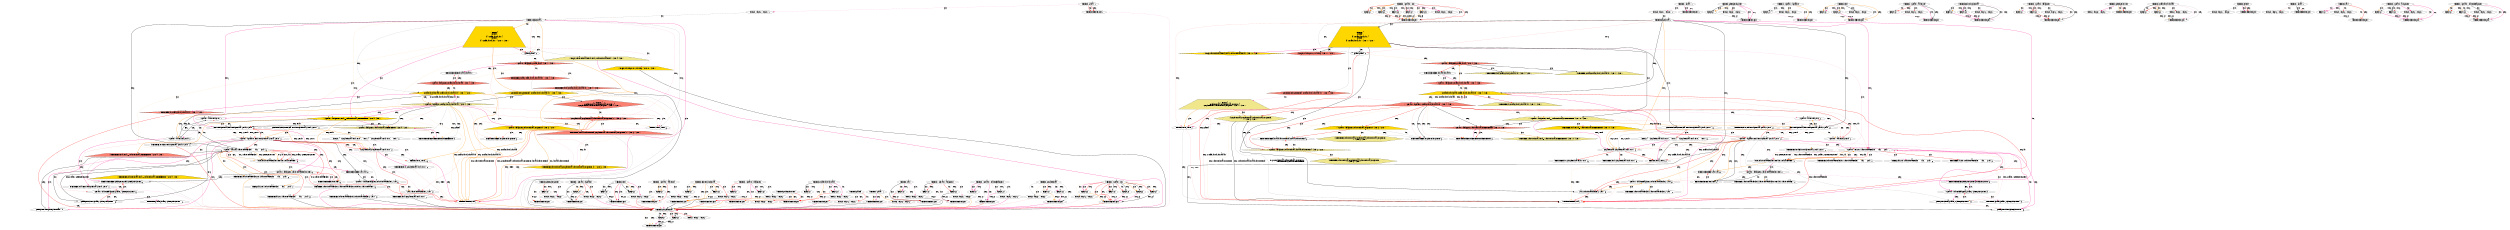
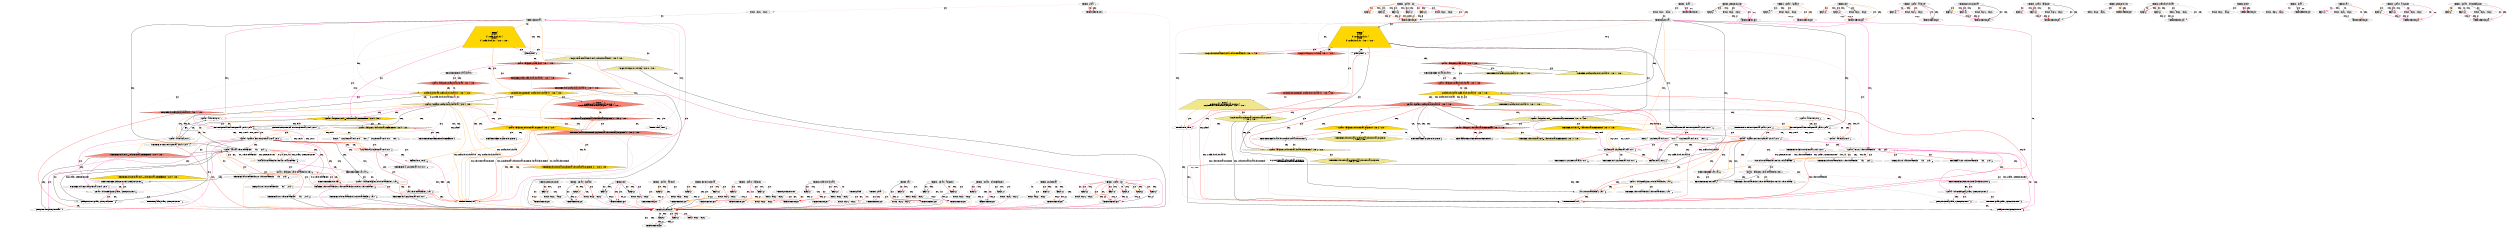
(637, 68) -> (637, 68)
